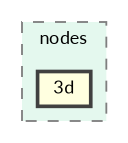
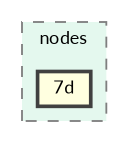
(64, 89) -> (64, 89)
